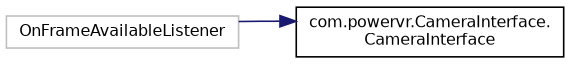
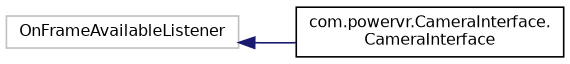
(259, 21) -> (276, 43)
